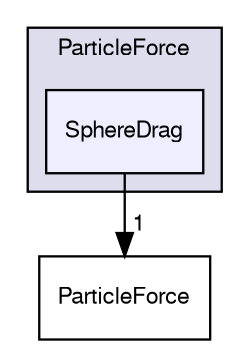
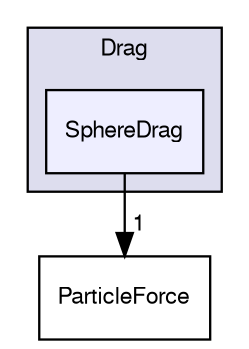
(125, 50) -> (125, 50)
